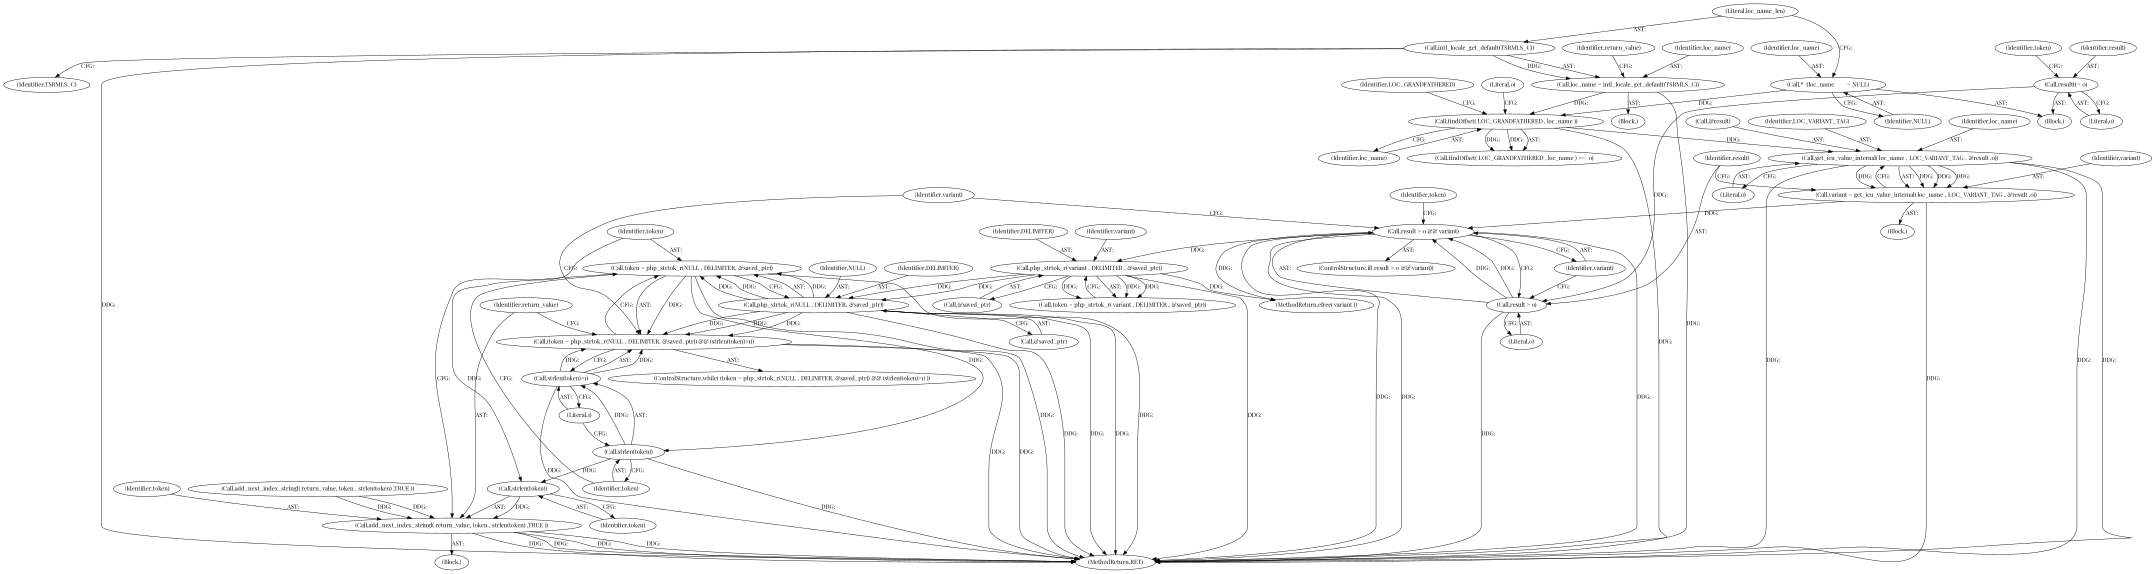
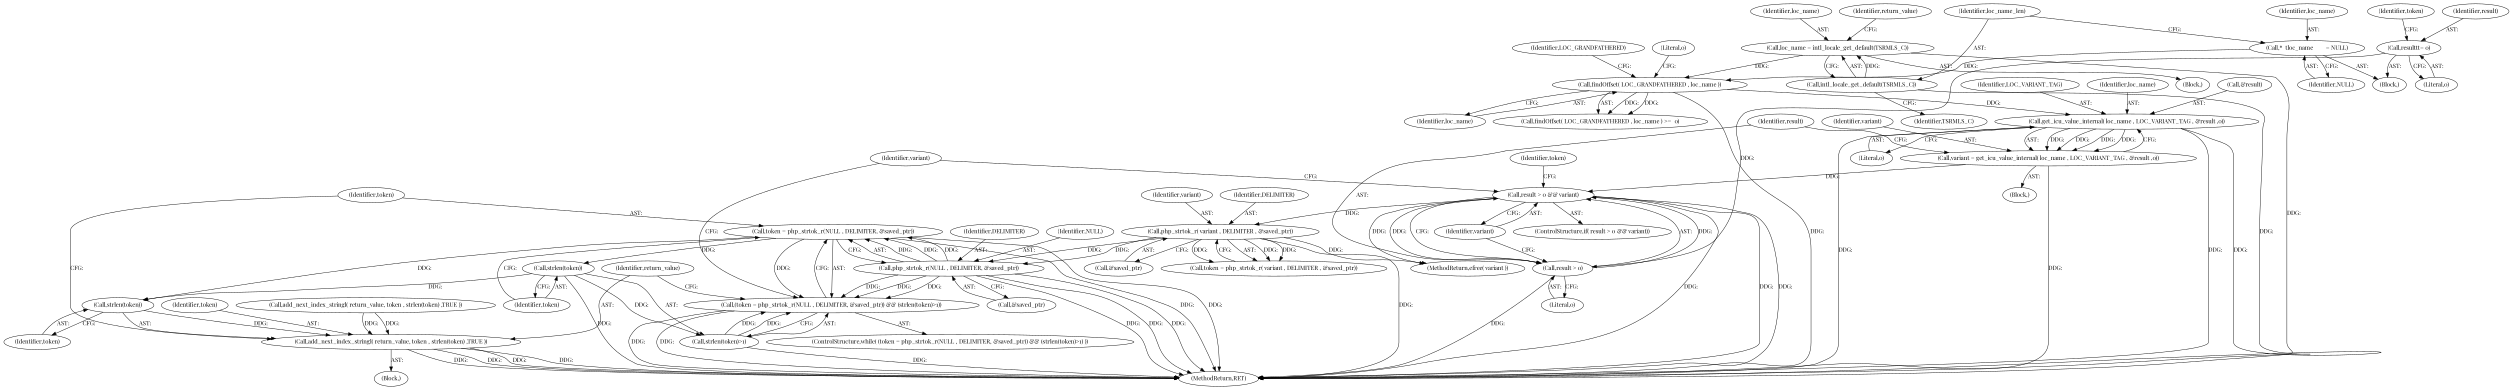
(1755, 11) -> (1992, 11)
none -> (1825, 66)
(579, 415) -> none
